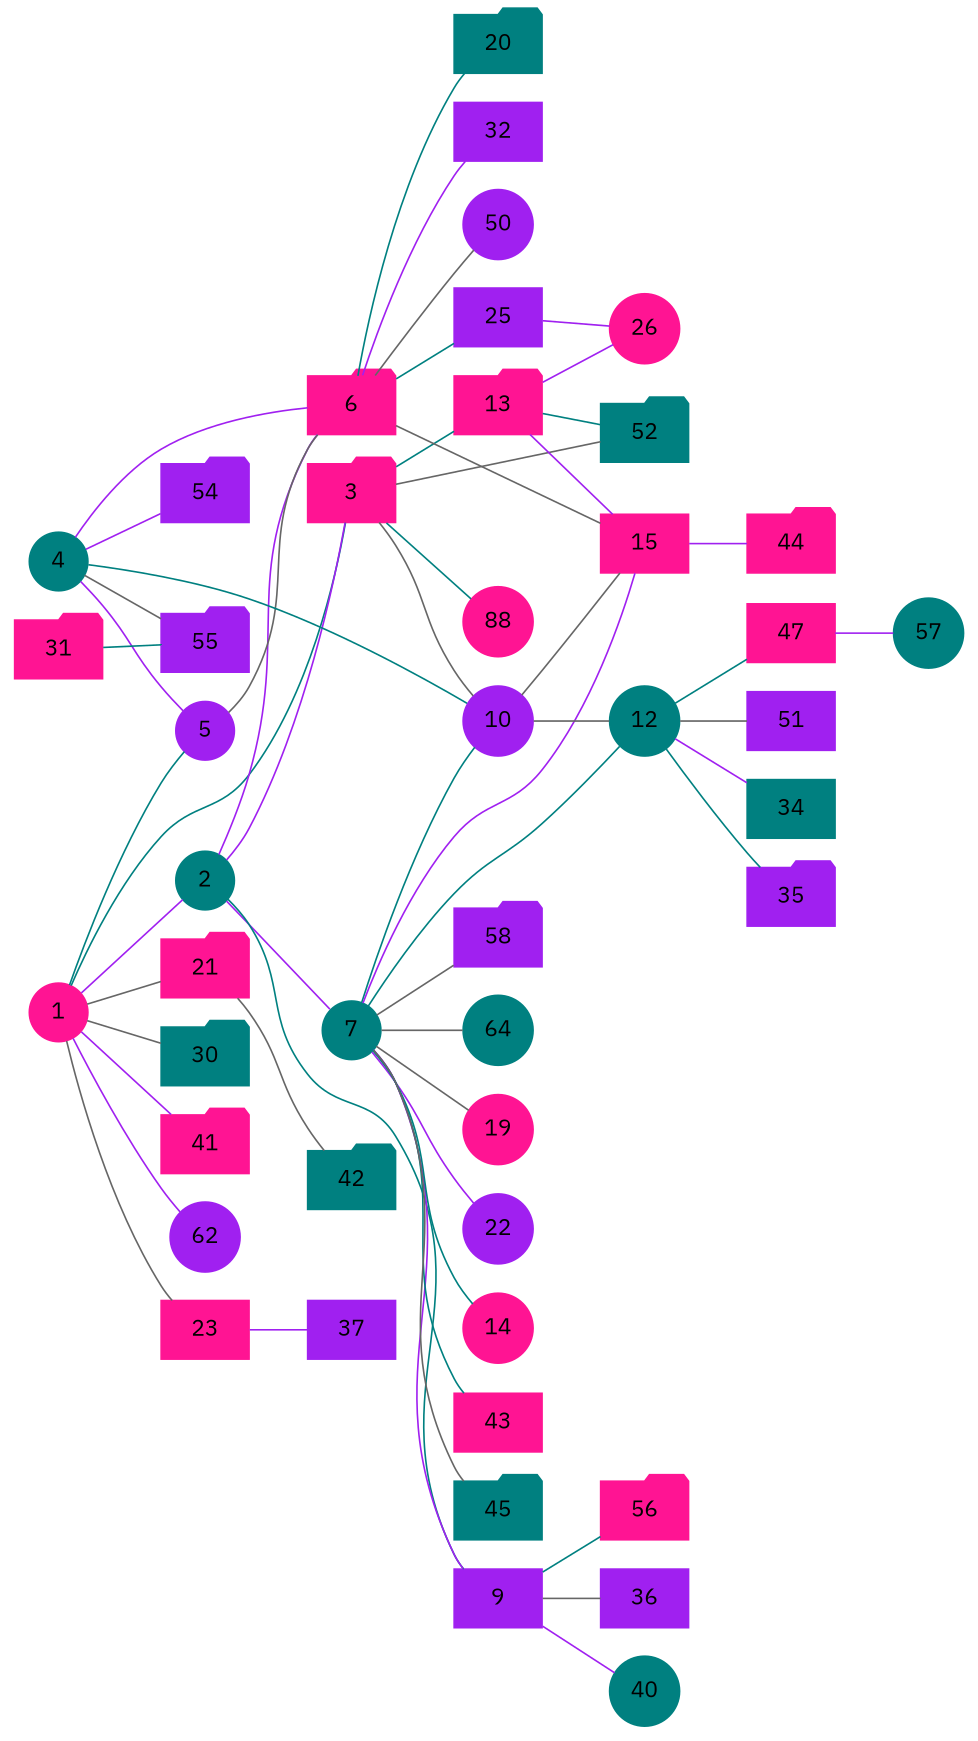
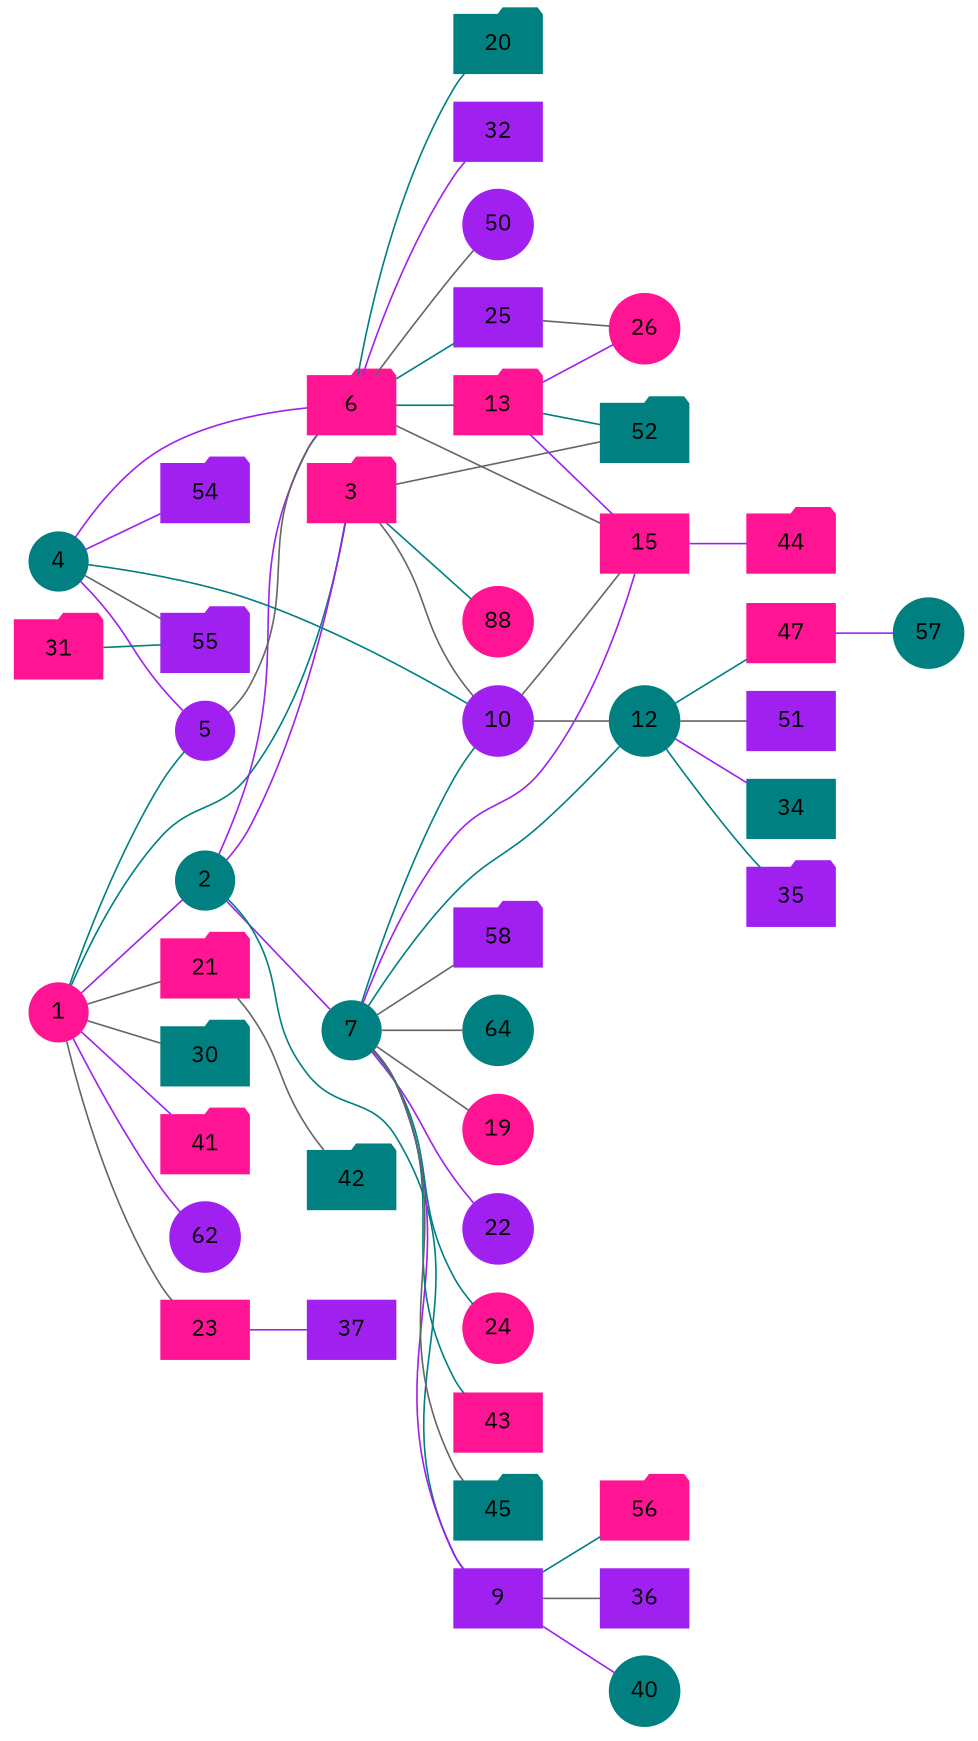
(576, 324) -> (576, 324)
(424, 450) -> (425, 405)
(498, 1328) -> (498, 1328)
